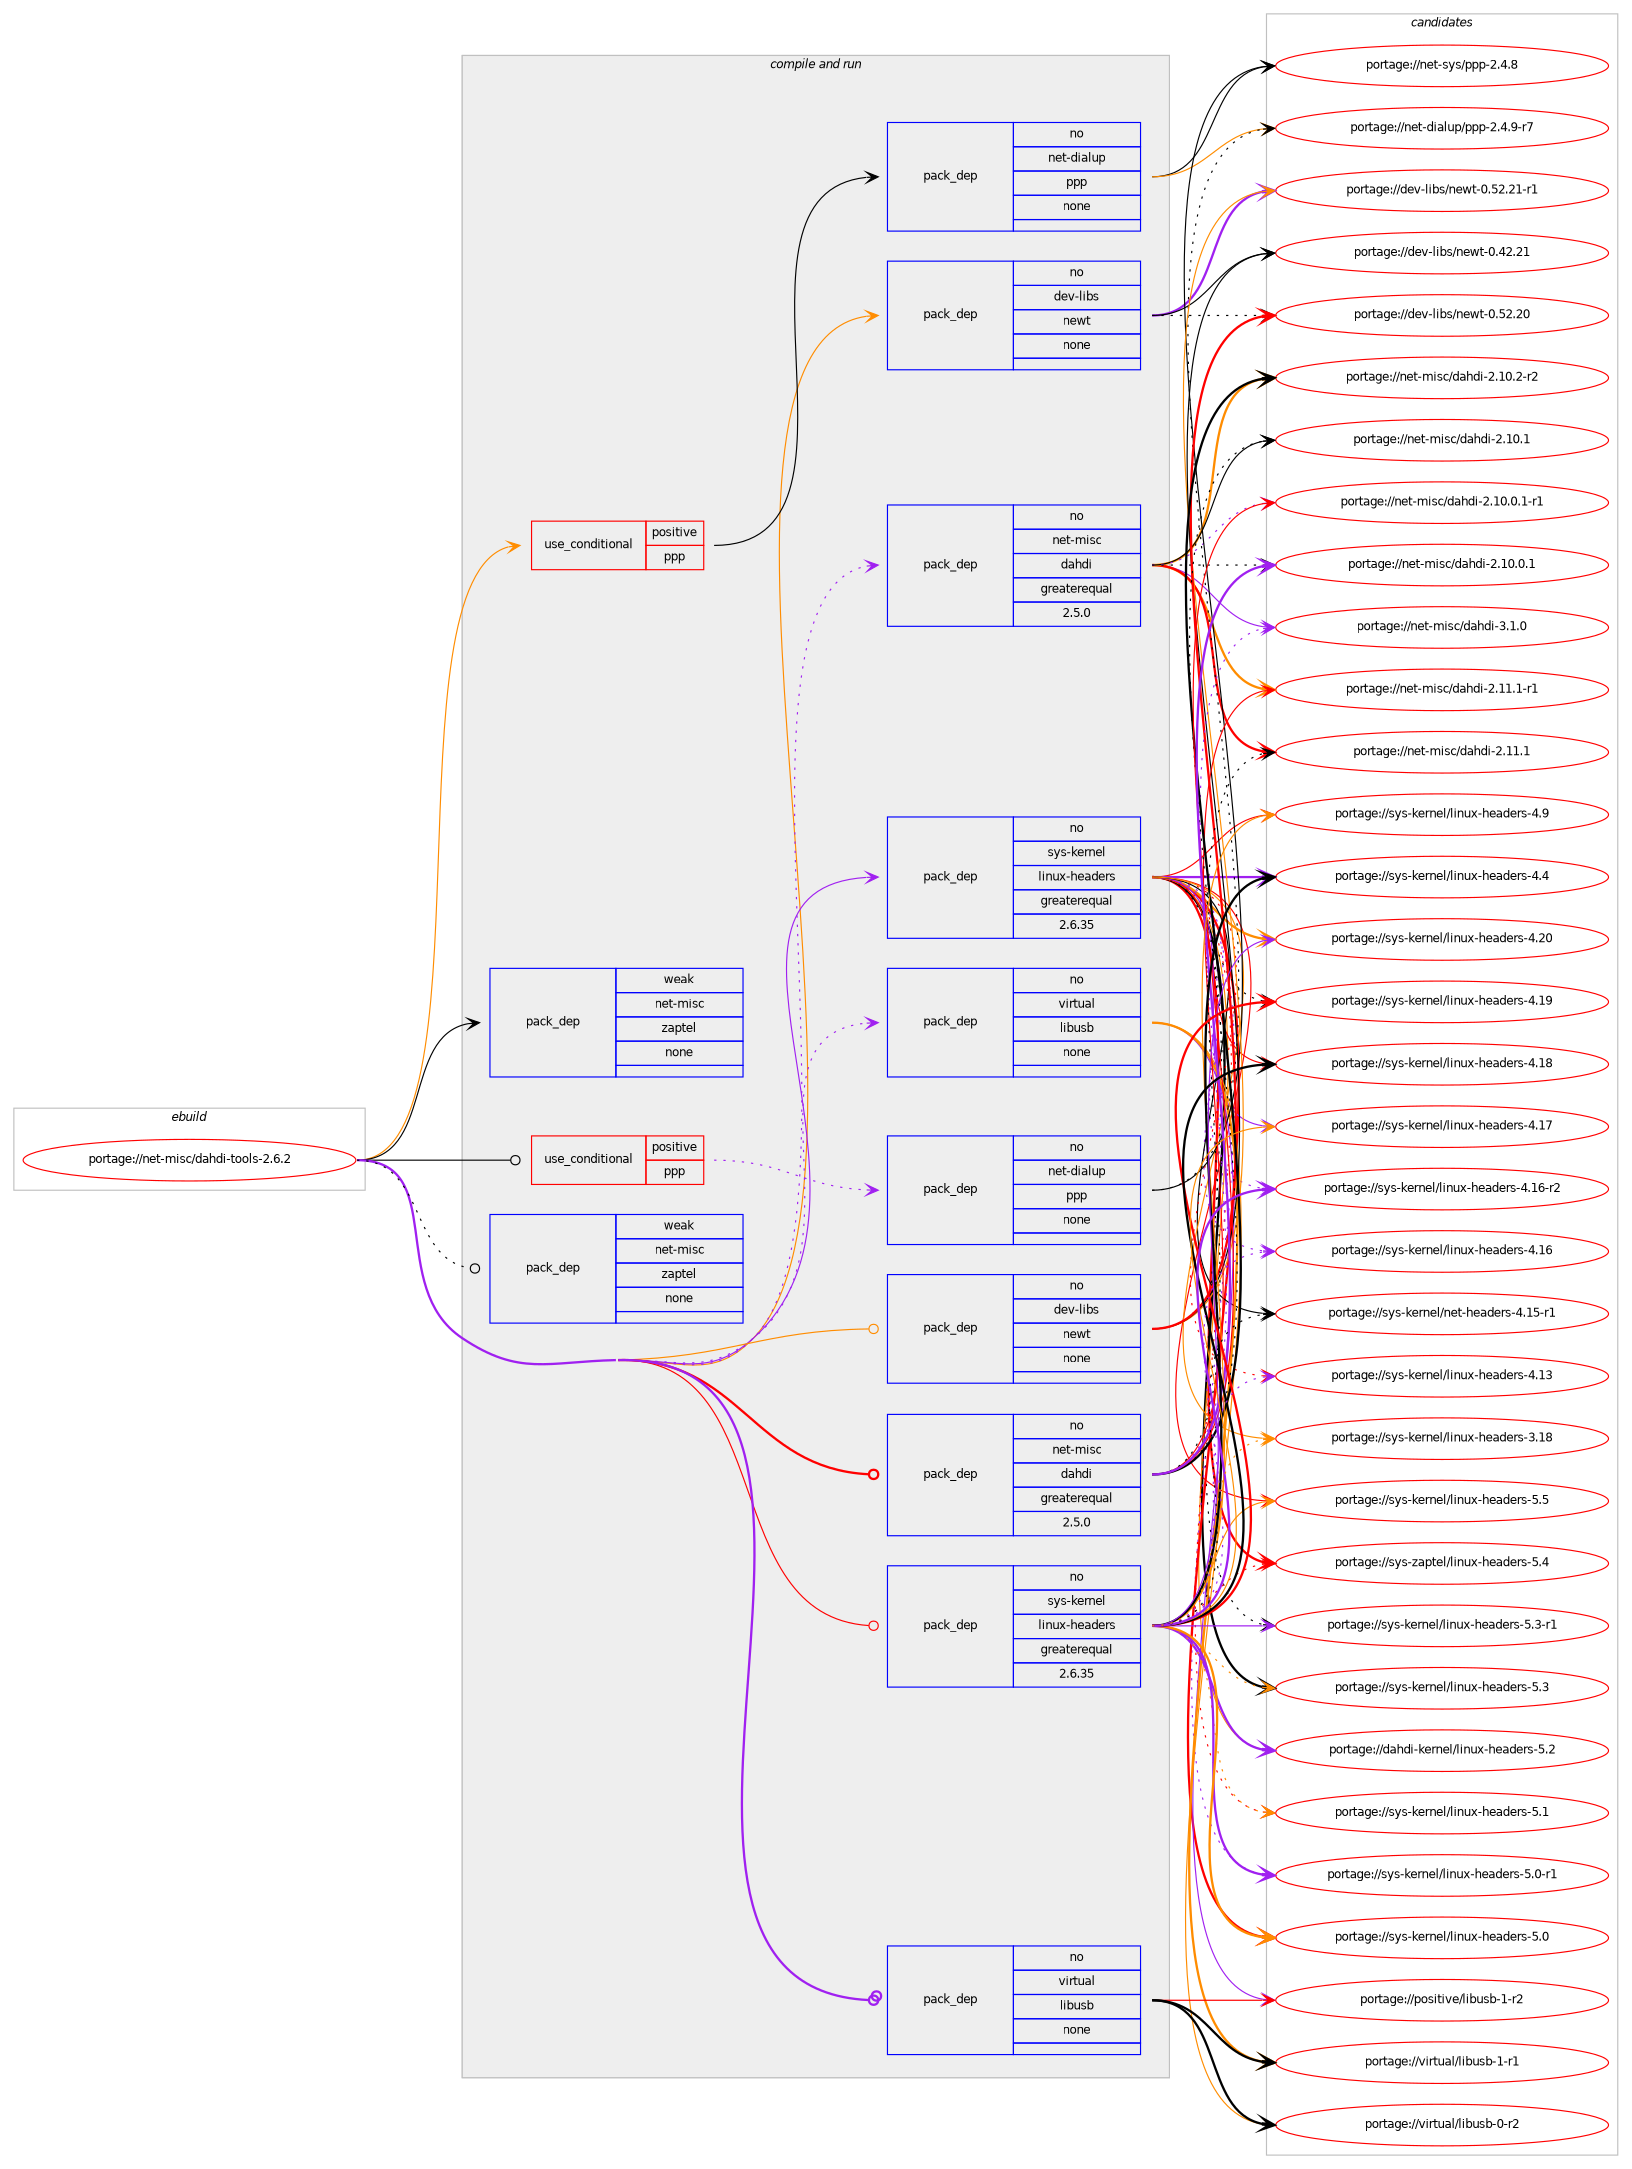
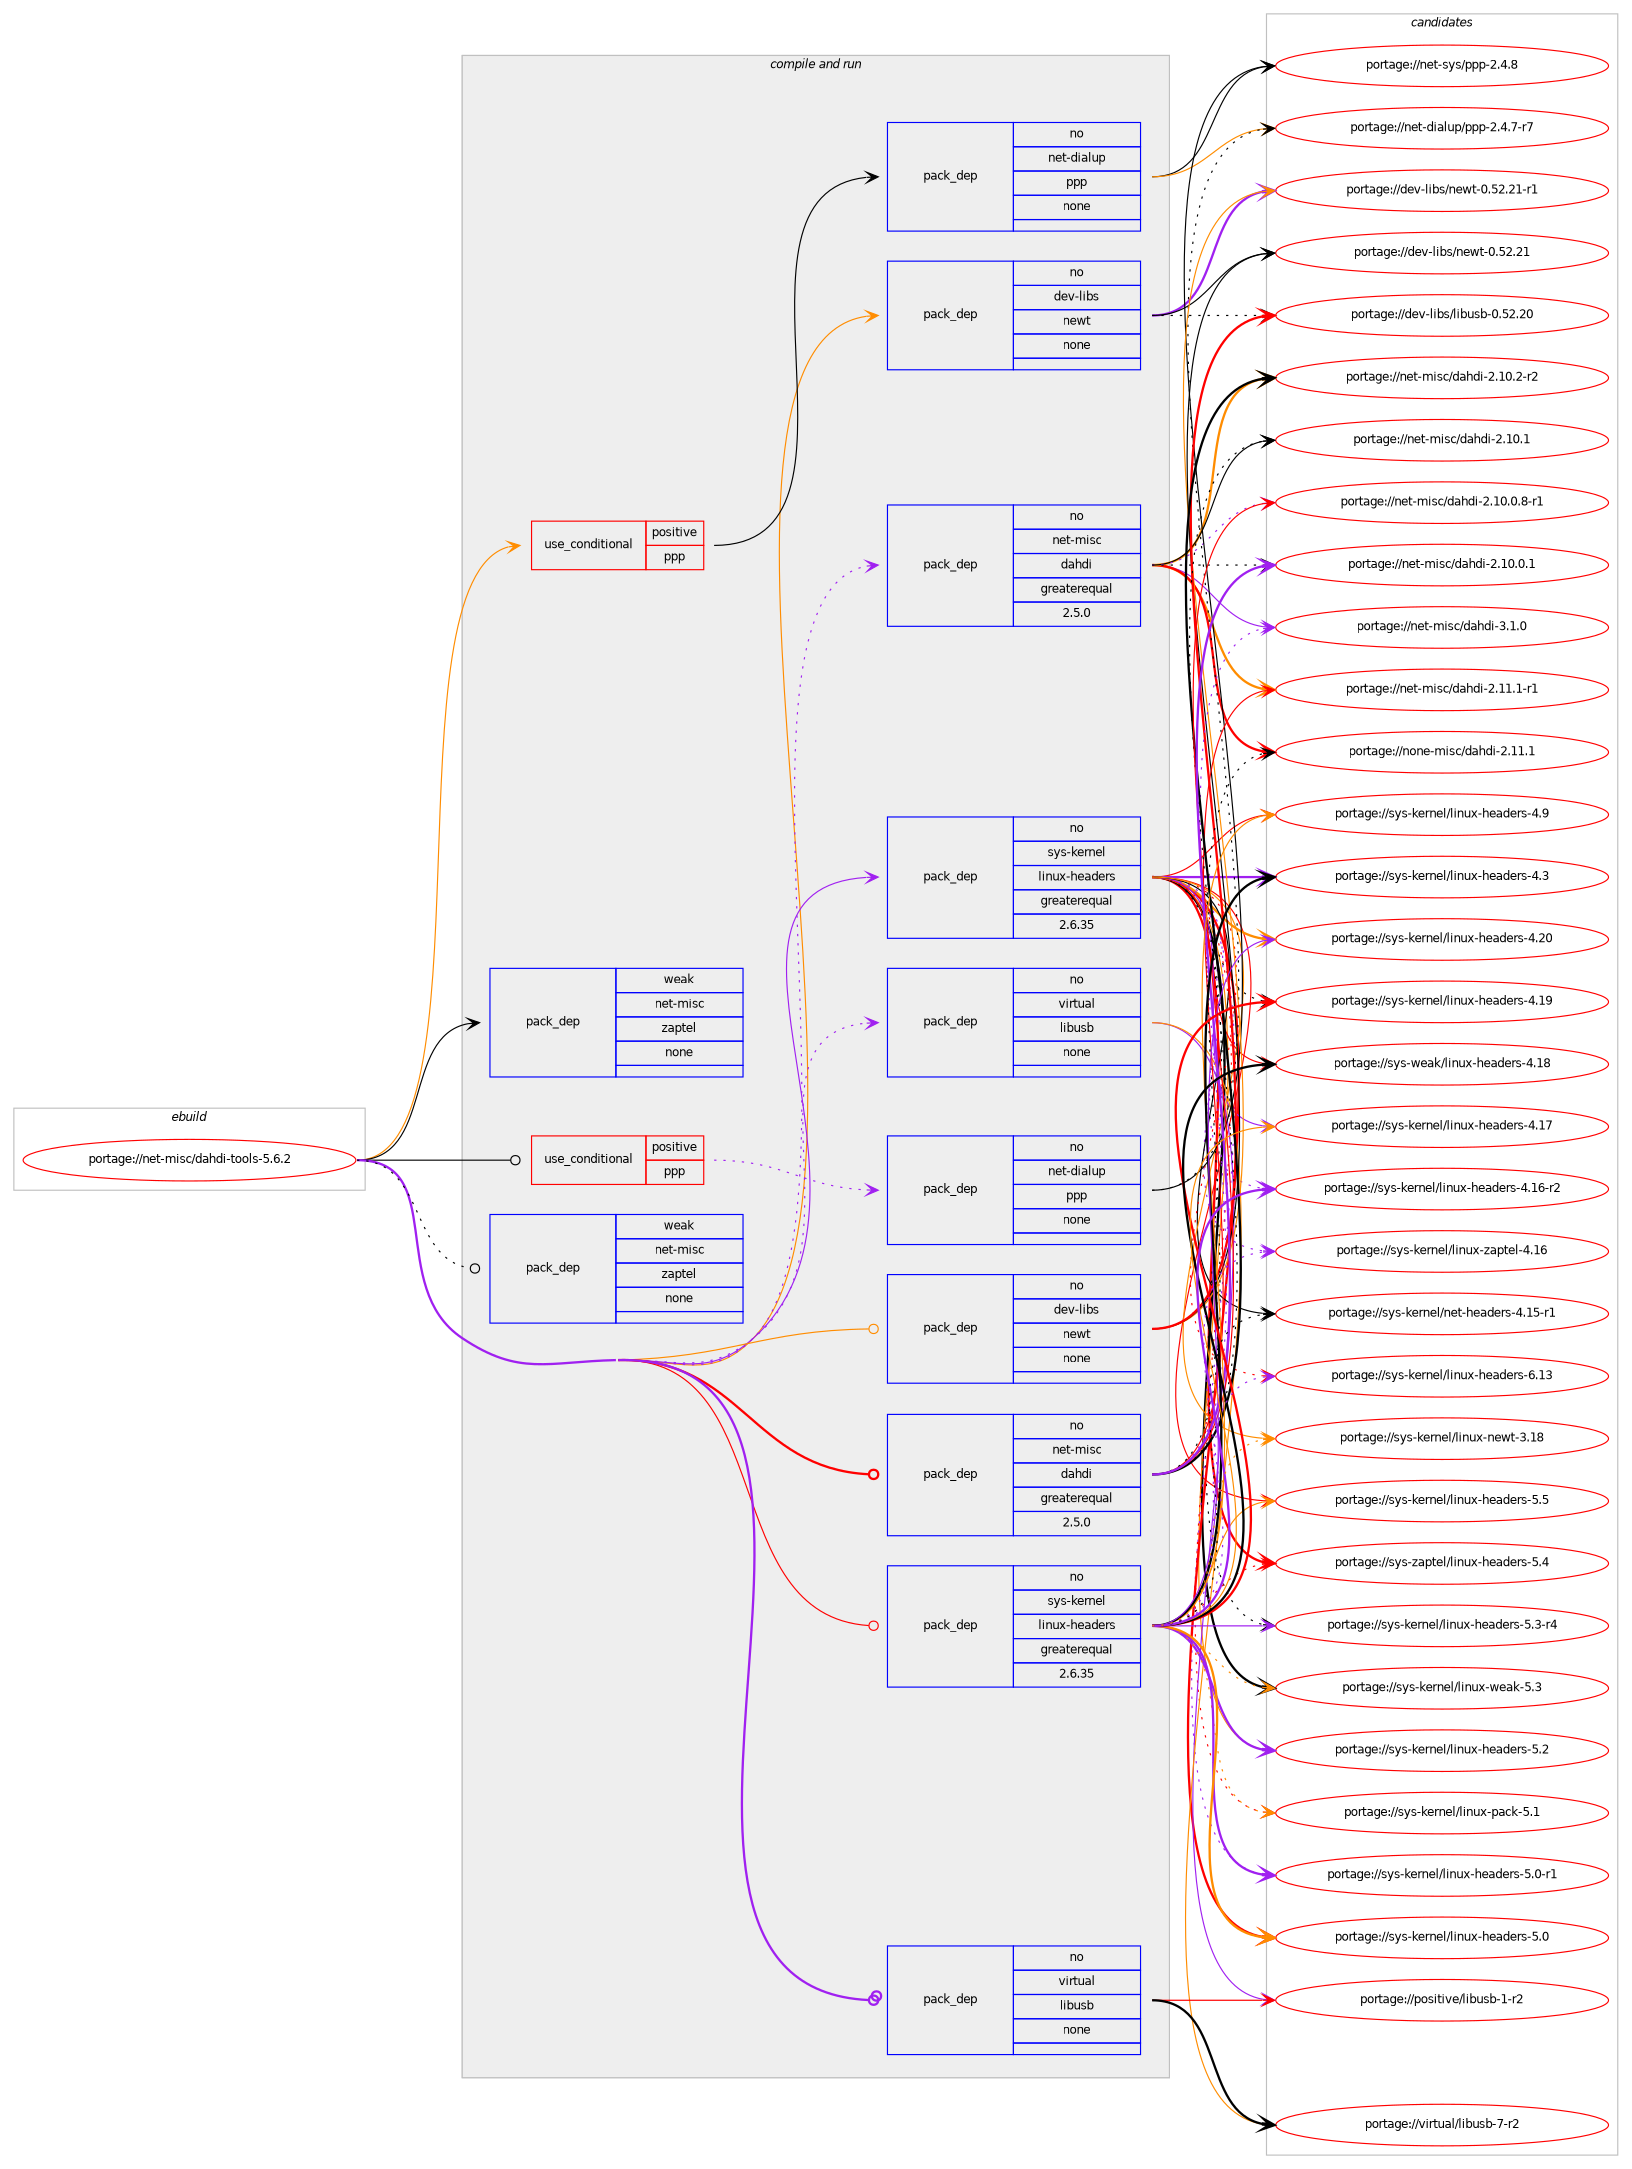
(1442, 128) -> (1442, 128)
(1442, 253) -> (1442, 253)
(1442, 315) -> (1442, 315)
(1442, 503) -> (1442, 503)
(1442, 752) -> (1442, 752)
(1442, 877) -> (1442, 877)
(1442, 1064) -> (1442, 1064)
(190, 1160) -> (190, 1160)
(1442, 1251) -> (1442, 1251)
(1442, 1376) -> (1442, 1376)
(1442, 1439) -> (1442, 1439)
(1442, 1626) -> (1442, 1626)
(1442, 1688) -> (1442, 1688)
(1442, 1751) -> (1442, 1751)
(1442, 1813) -> (1442, 1813)
(1442, 2063) -> none
(1442, 2125) -> (1442, 2125)
